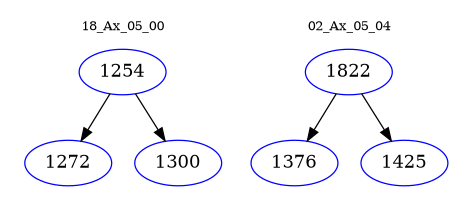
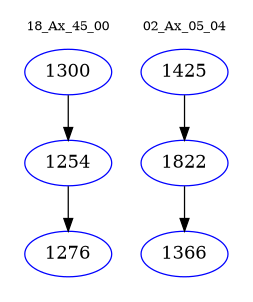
(123, 27) -> (68, 27)
(147, 112) -> (68, 111)
(373, 112) -> (185, 111)
(68, 163) -> (68, 254)
(294, 163) -> (185, 254)
